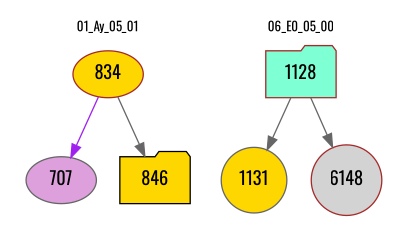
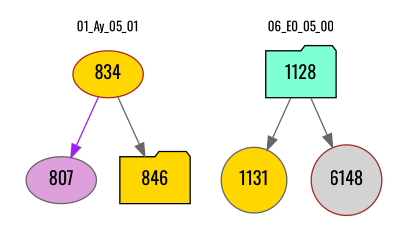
(301, 74) -> (301, 74)
(61, 180) -> (61, 180)
